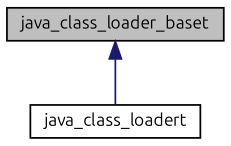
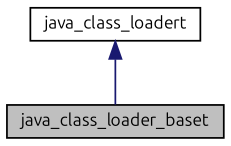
(115, 82) -> (115, 82)
